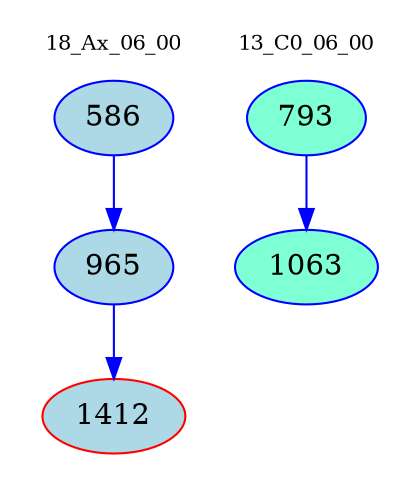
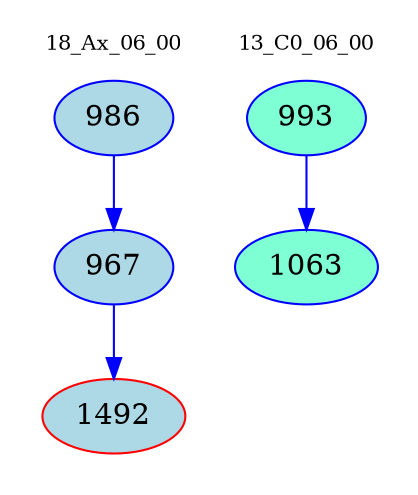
(114, 118) -> (114, 118)
(306, 118) -> (306, 118)
(114, 267) -> (114, 267)
(114, 416) -> (114, 416)
